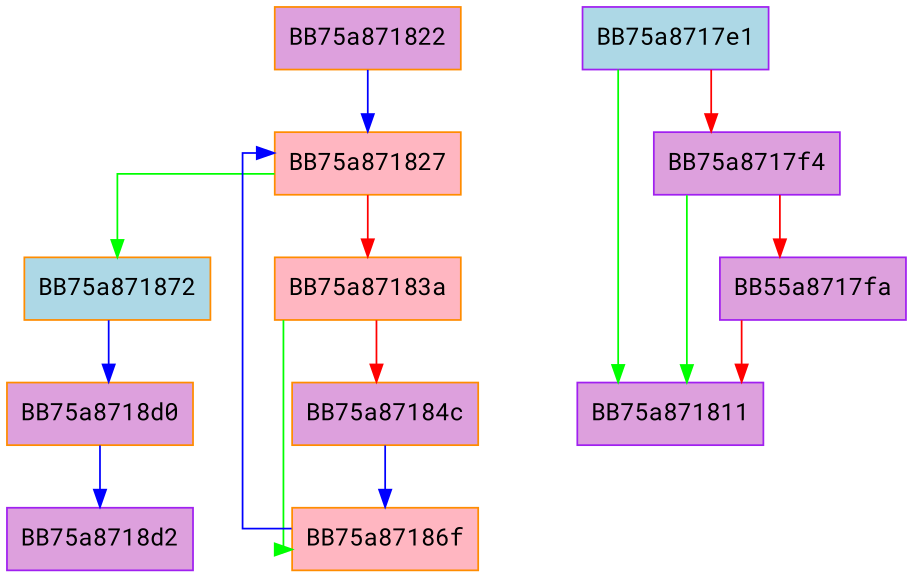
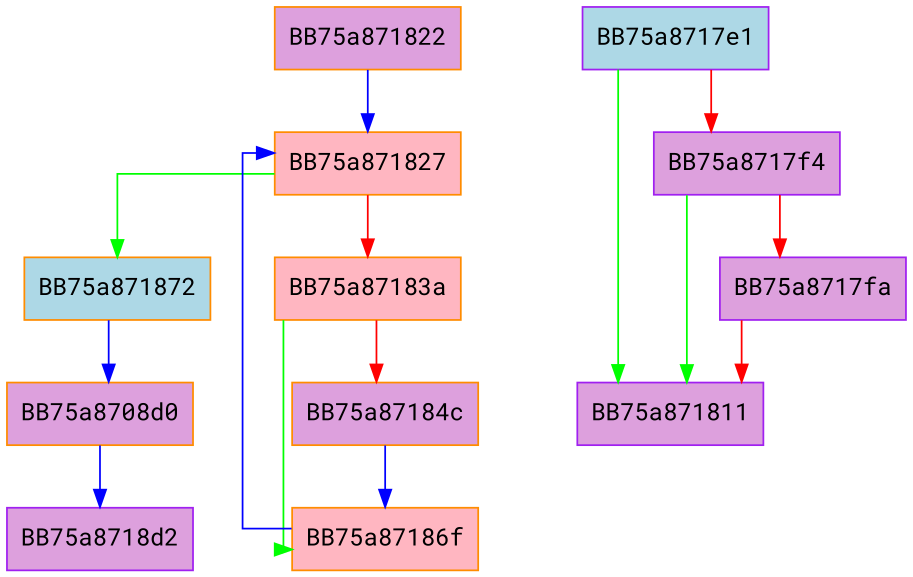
(813, 289) -> (813, 289)
(100, 414) -> (100, 414)
